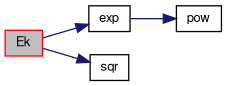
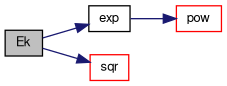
(199, 19) -> (199, 19)
(24, 43) -> (24, 43)
(109, 68) -> (109, 68)
